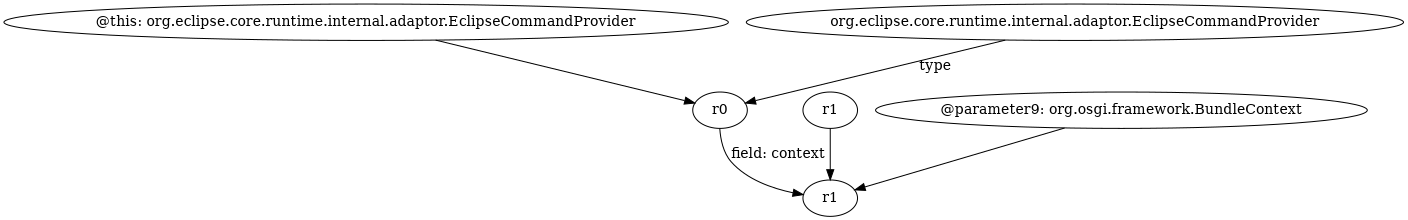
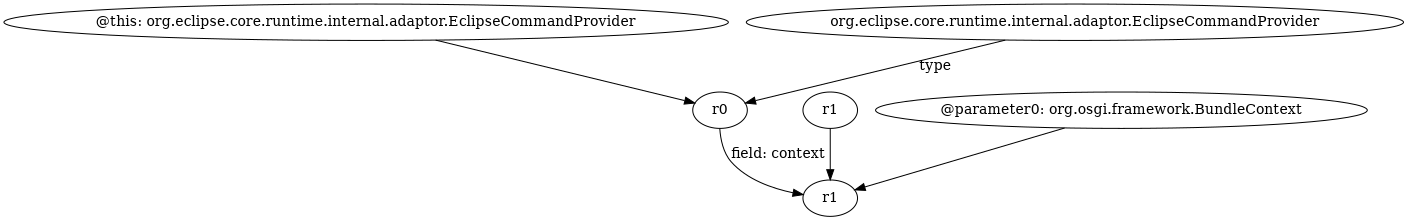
(1121, 110) -> (1121, 110)
